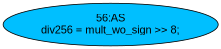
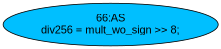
(111, 25) -> (111, 25)
